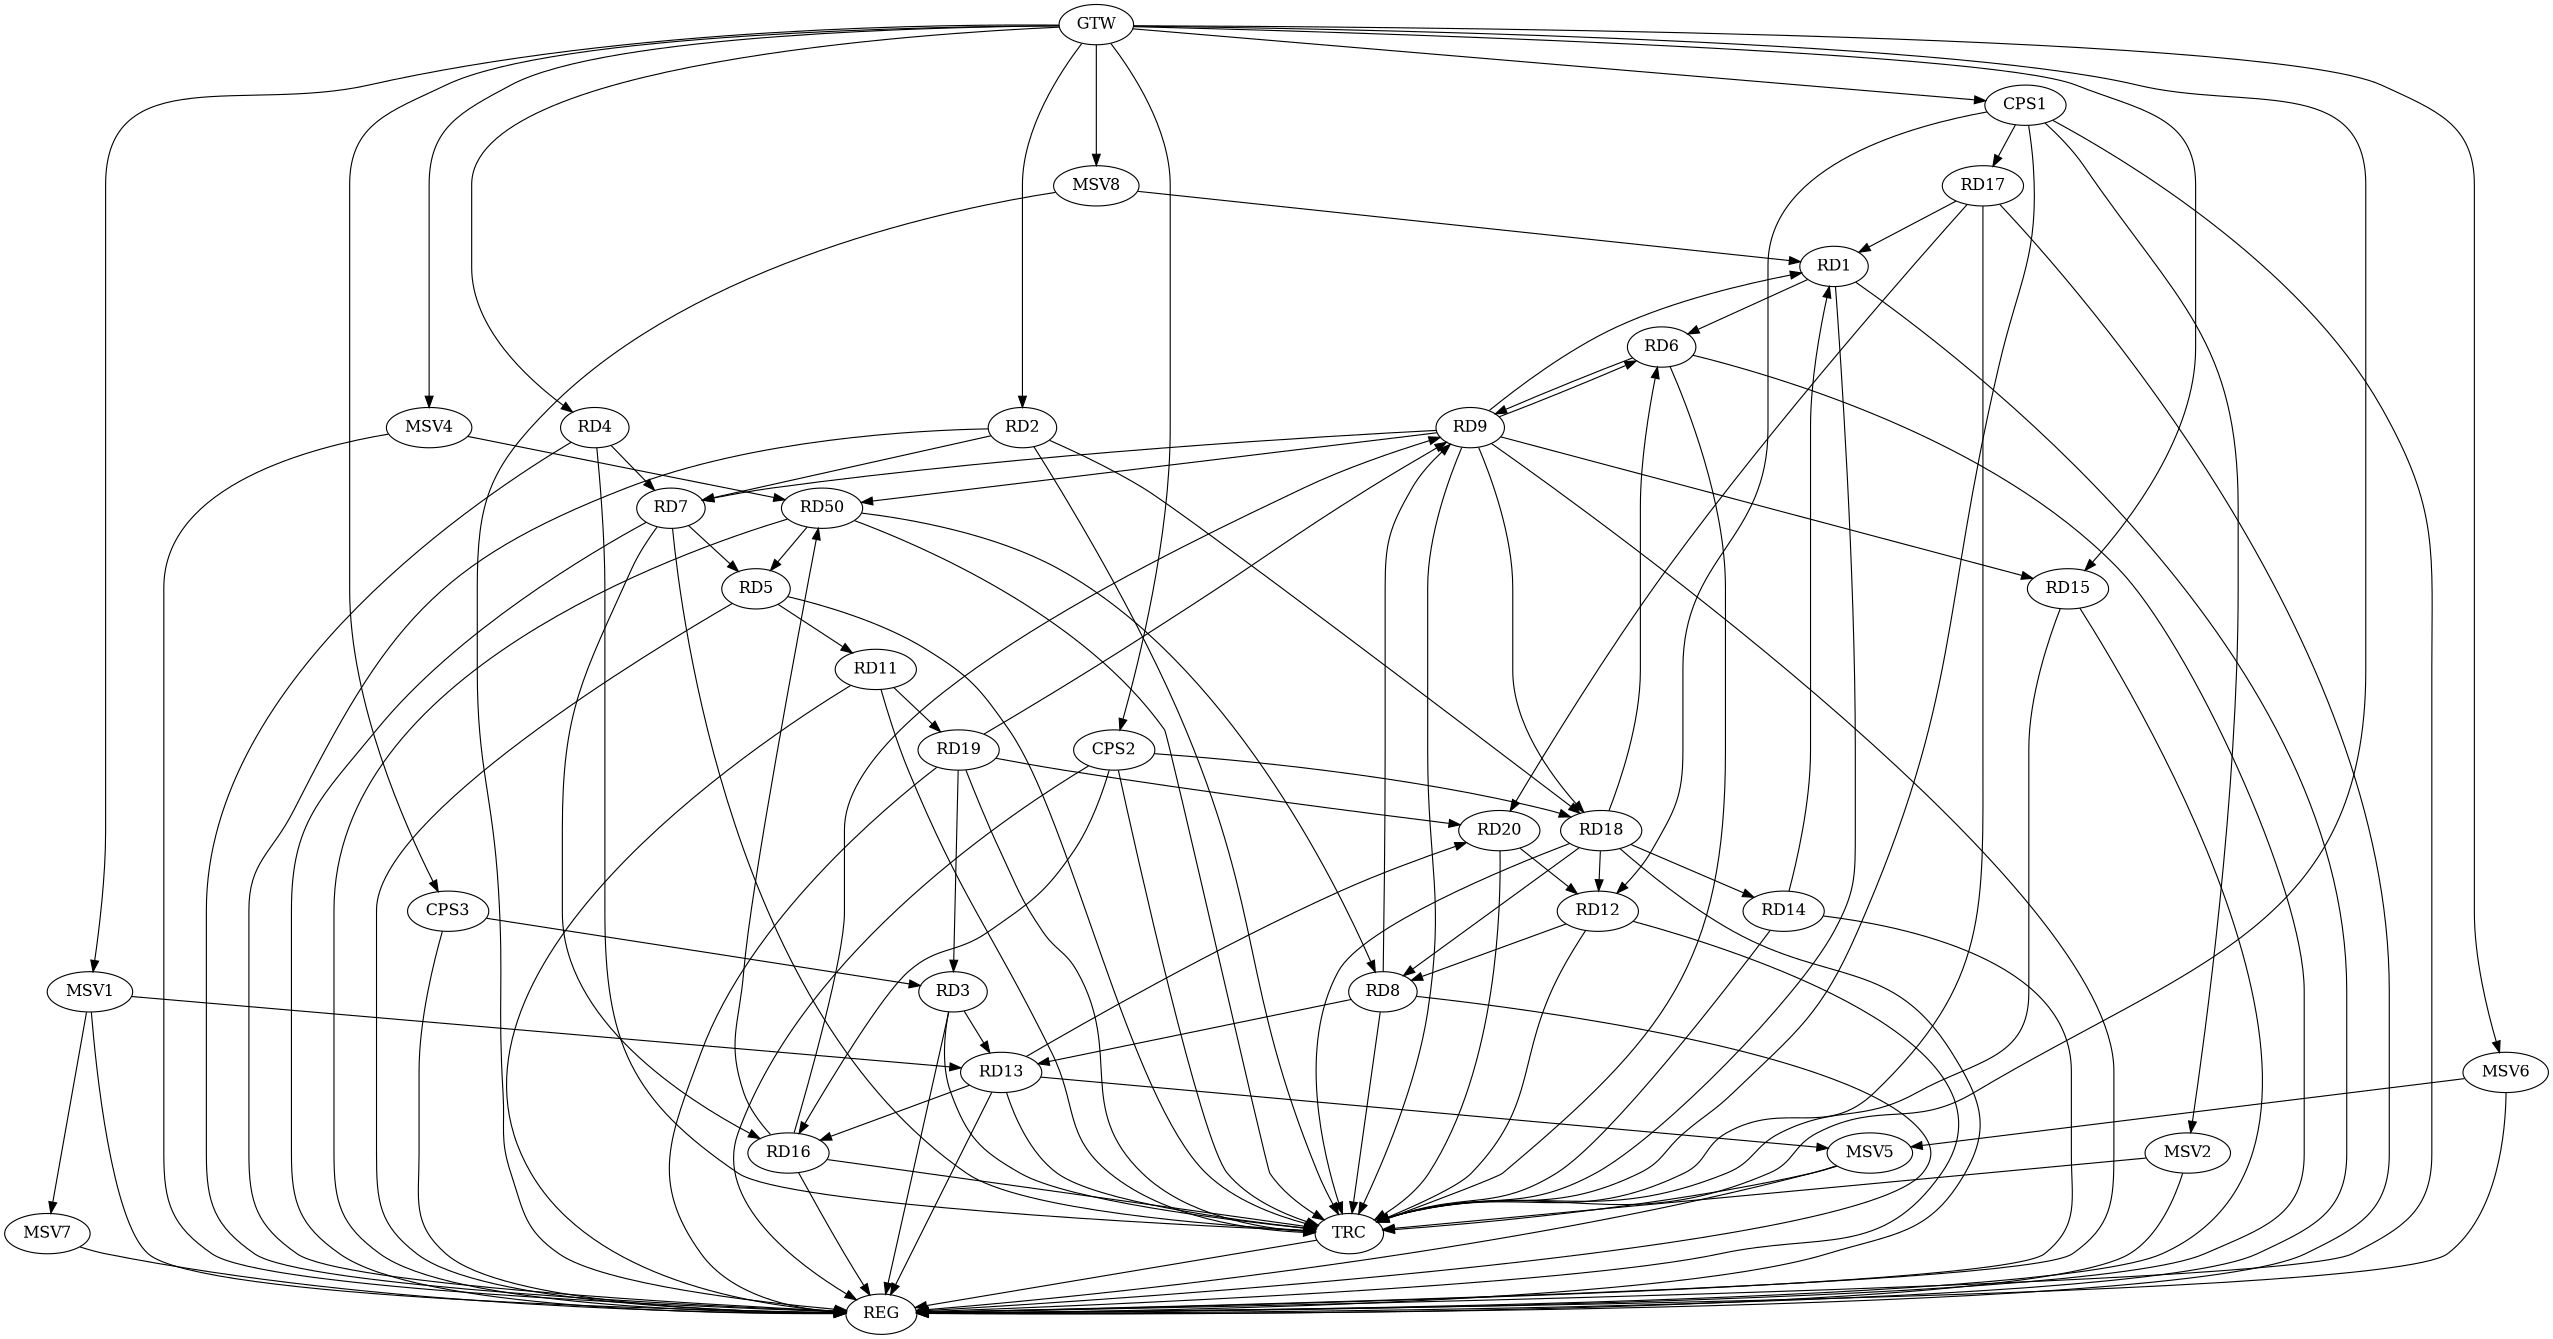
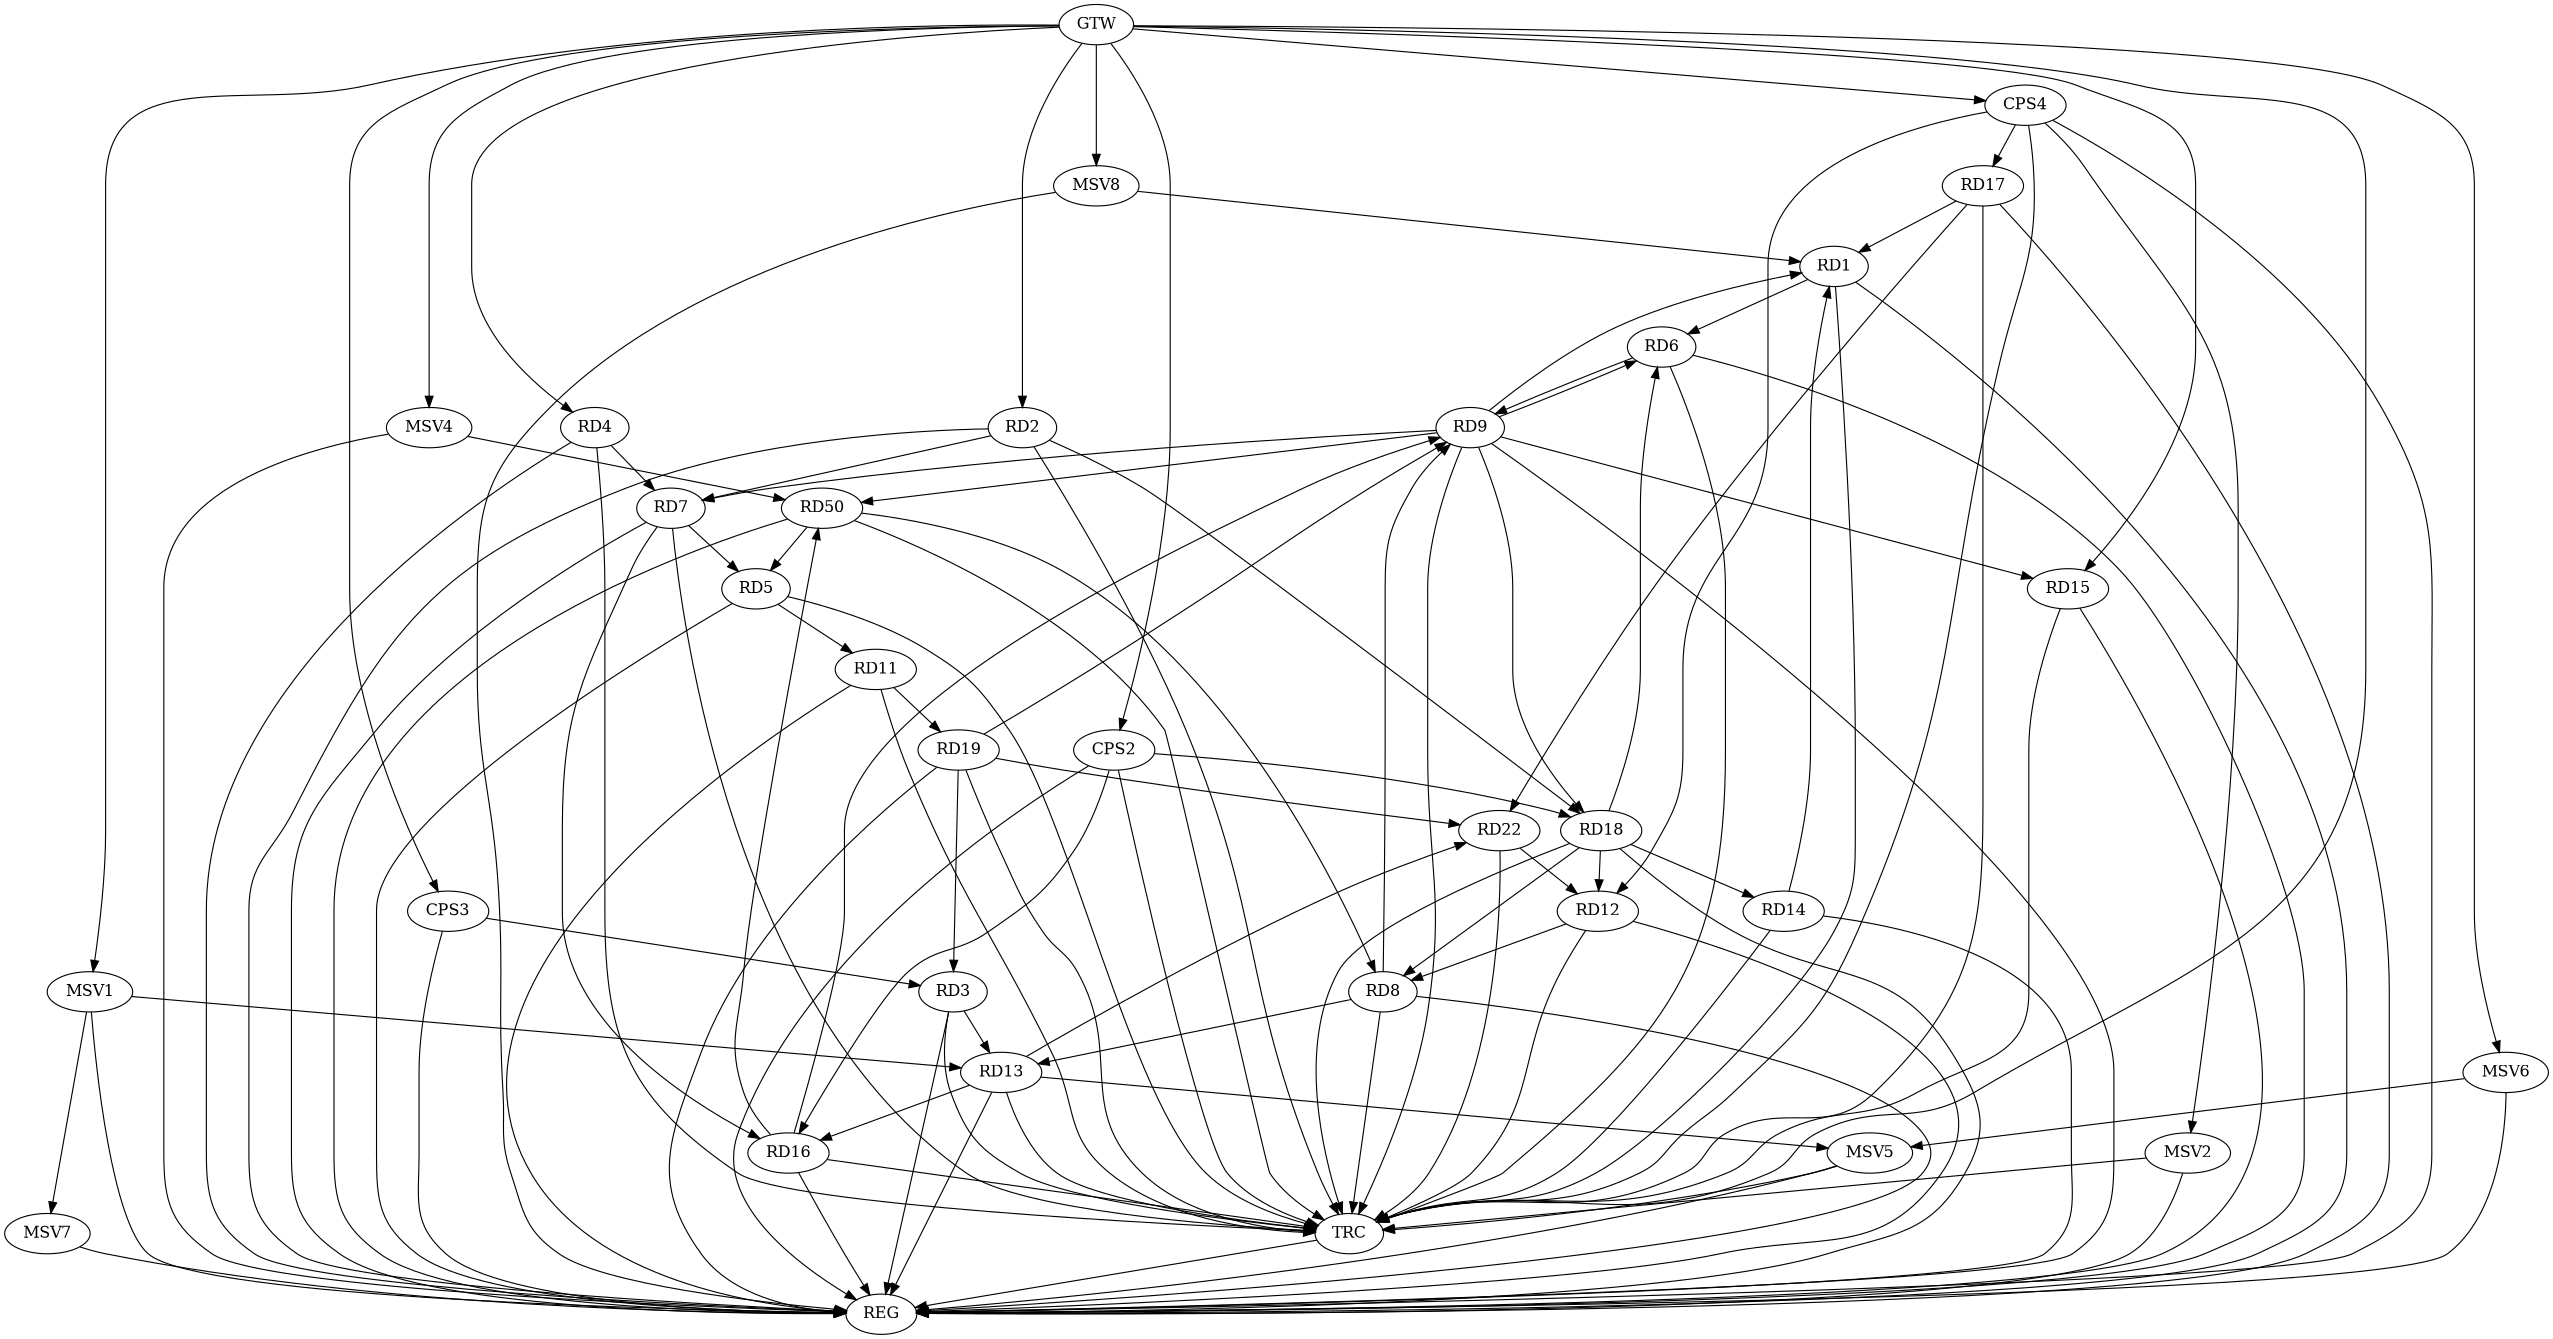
(2025, 105) -> (2025, 105)
(1499, 831) -> (1499, 831)
